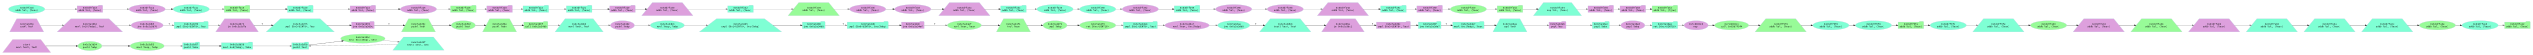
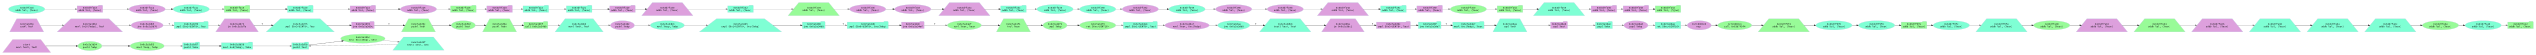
(1187, 9) -> (1187, 9)
(1557, 9) -> (1559, 9)
